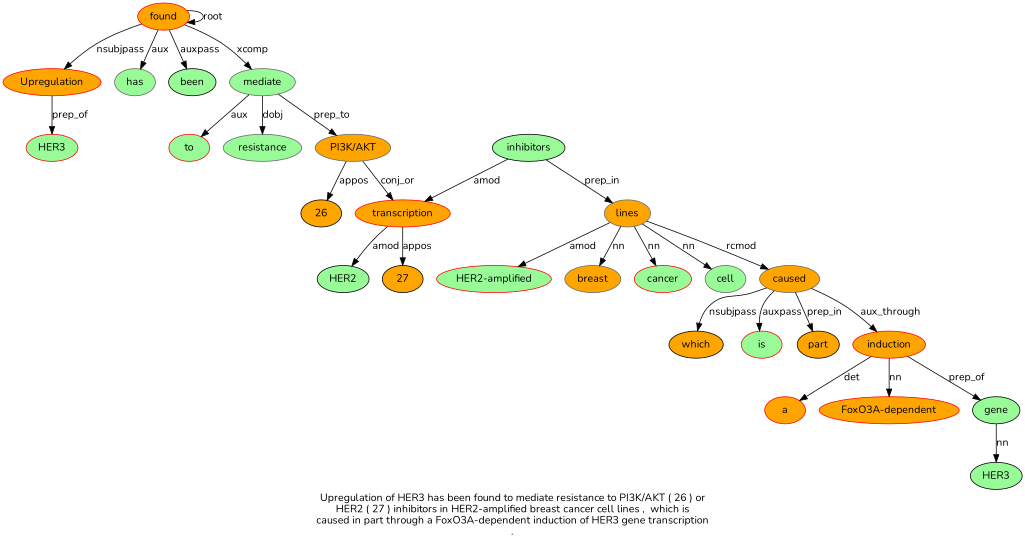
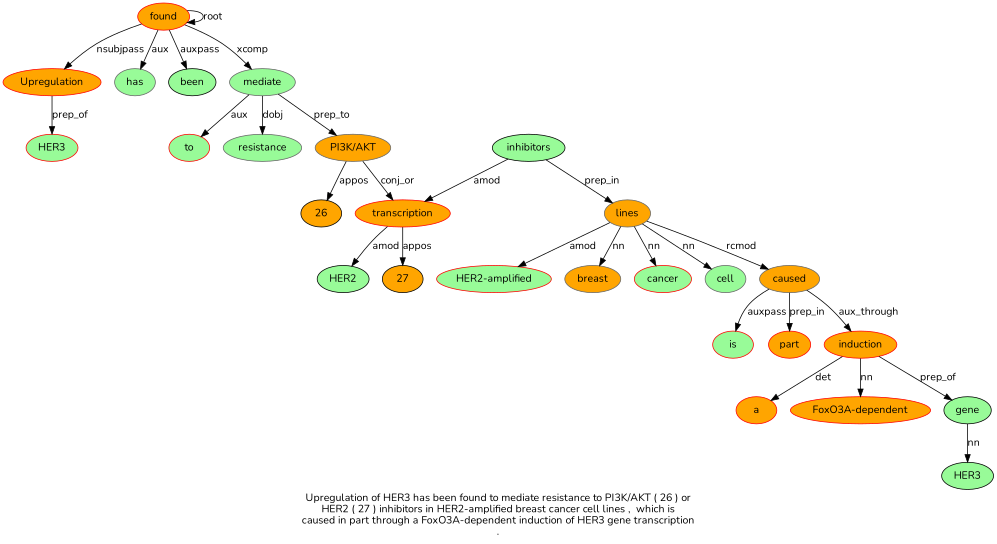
(696, 345) -> none
(818, 345) -> (790, 345)
